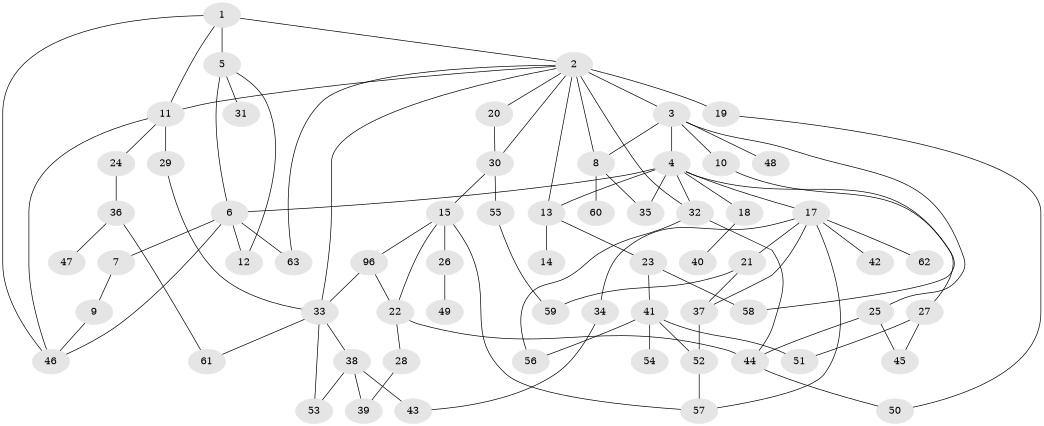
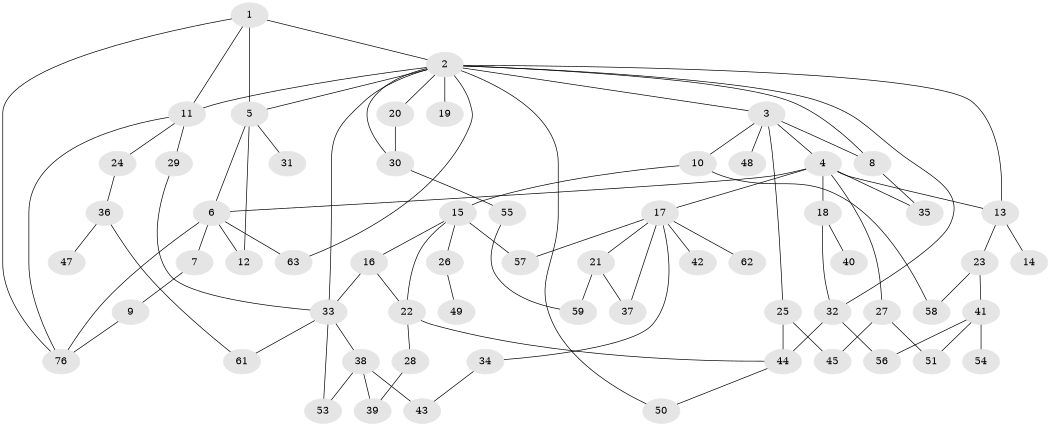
none -> (347, 89)
(470, 188) -> (574, 179)
(683, 188) -> (823, 263)
(1027, 188) -> (556, 236)
(596, 213) -> none
(369, 263) -> (369, 263)
(51, 362) -> (61, 362)
(699, 362) -> none
